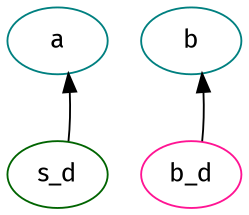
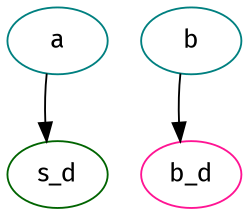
(70, 117) -> (45, 98)
(204, 117) -> (179, 98)
